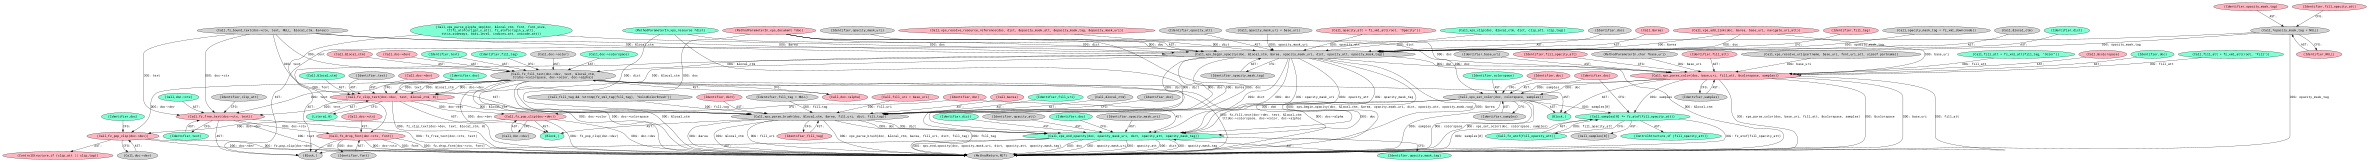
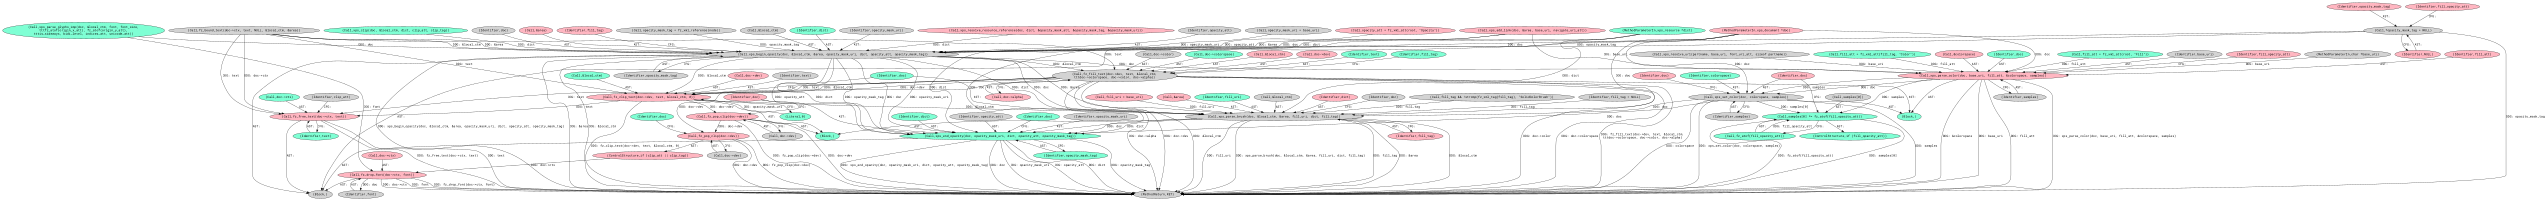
(1936, 31) -> (676, 31)
(354, 107) -> (763, 107)
(282, 128) -> (514, 165)
(1625, 130) -> (1835, 106)
